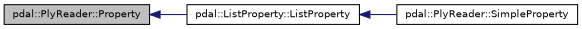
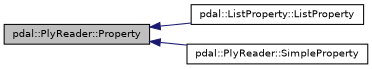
(383, 15) -> (174, 44)
